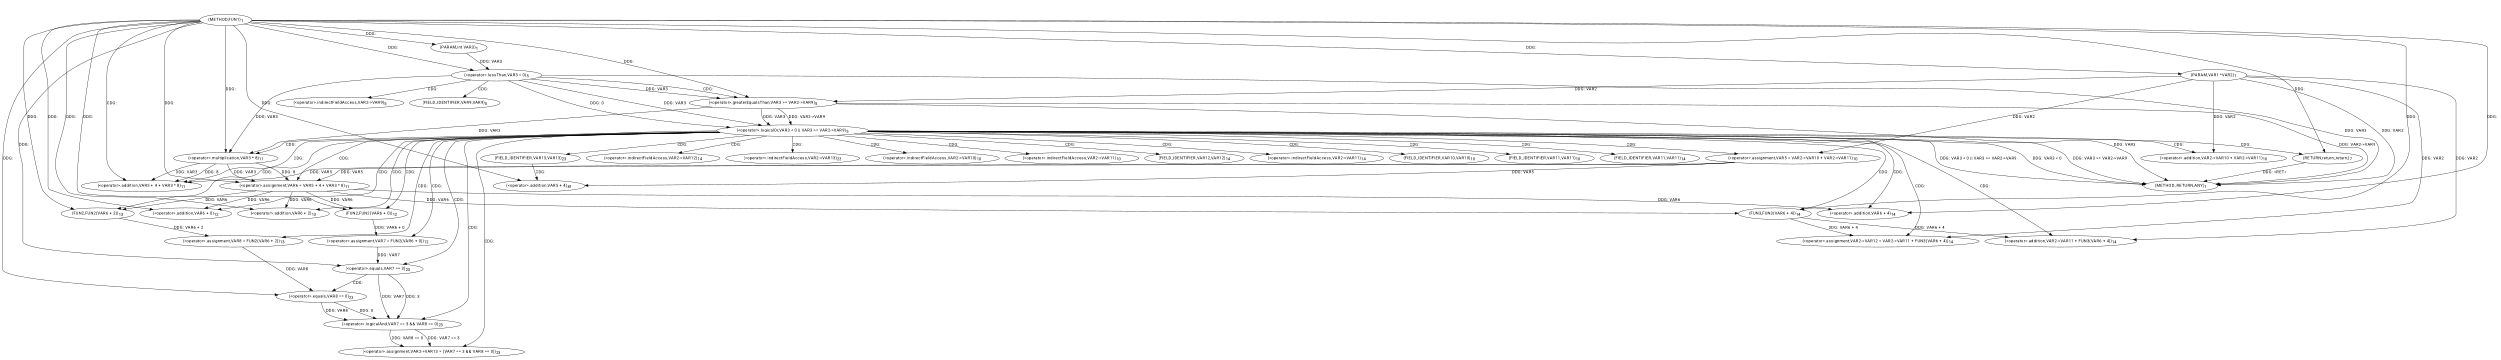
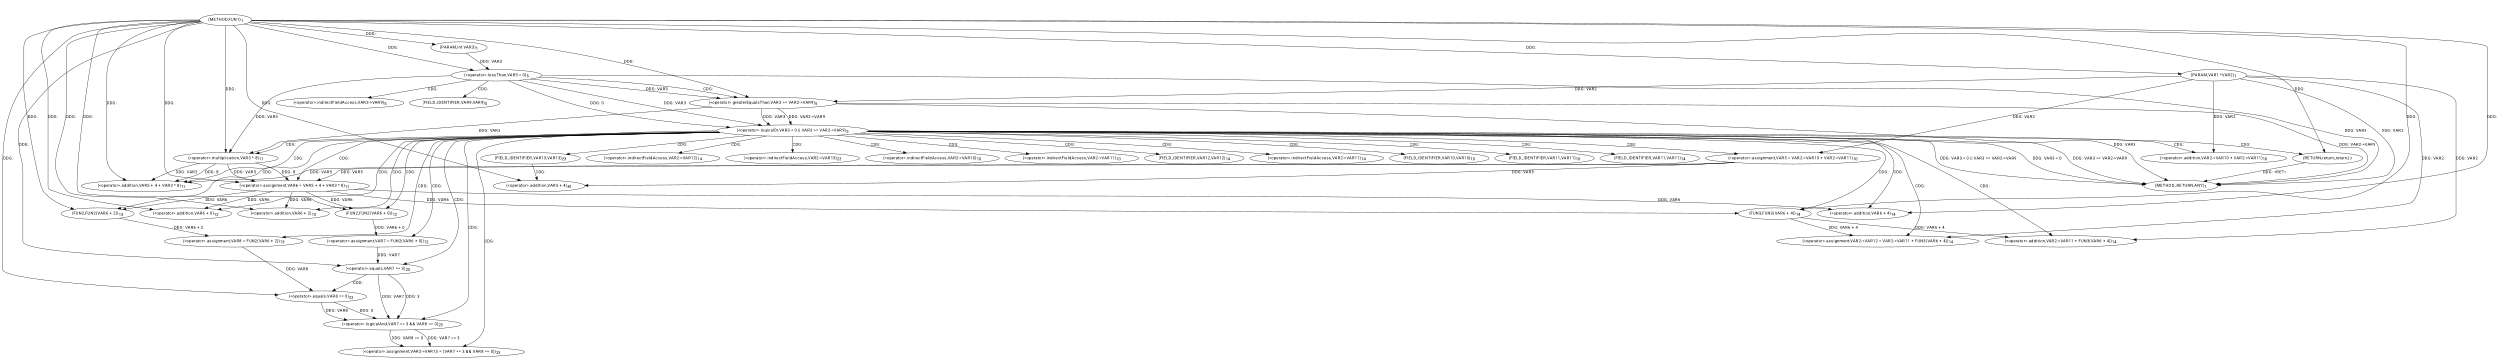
(113, 103) -> (113, 103)
